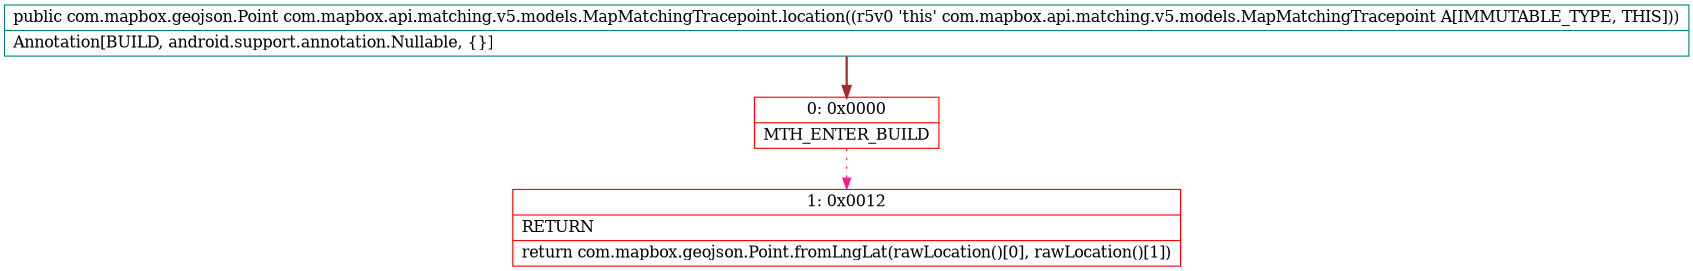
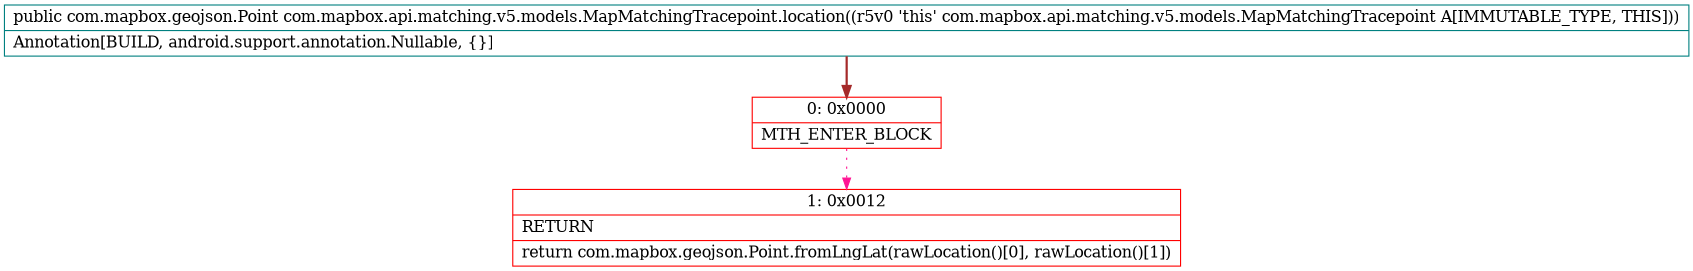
(847, 135) -> (847, 135)
